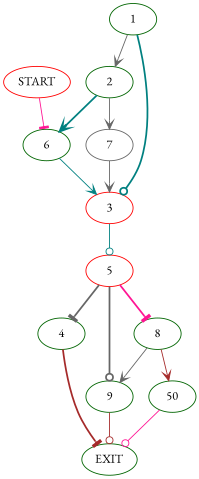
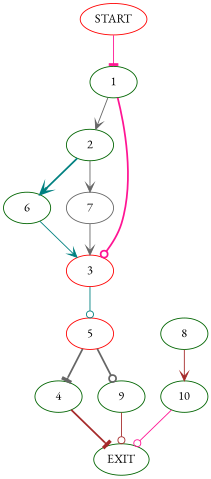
(41, 111) -> (114, 49)
(147, 113) -> (128, 176)
(132, 301) -> none
(136, 362) -> none
(172, 397) -> (184, 397)
